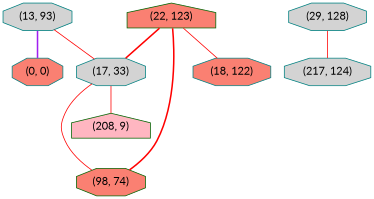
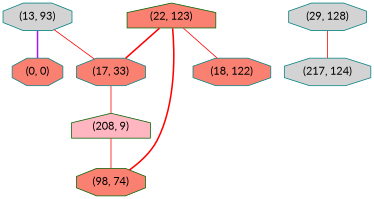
(111, 72) -> (111, 72)
(61, 127) -> (111, 153)
